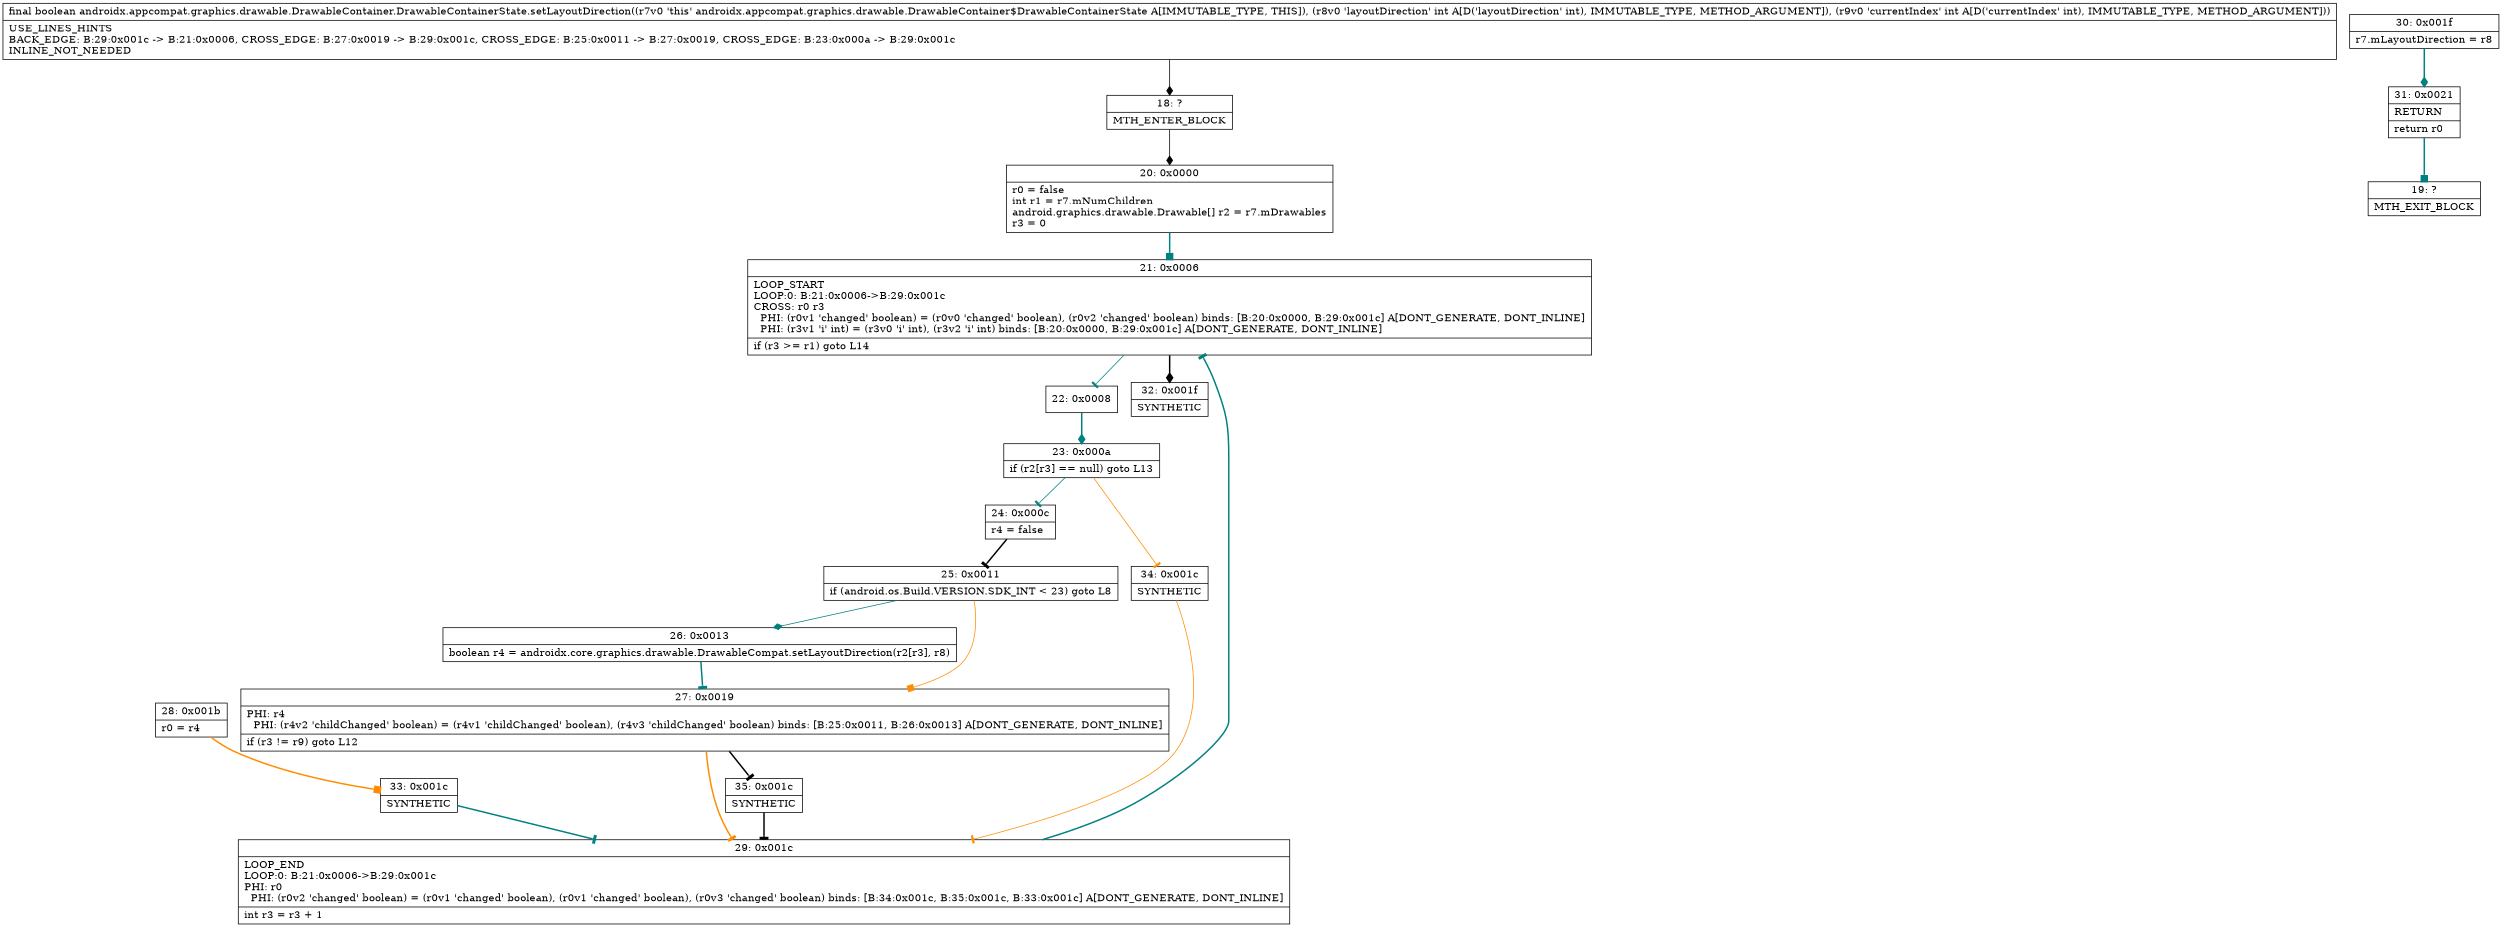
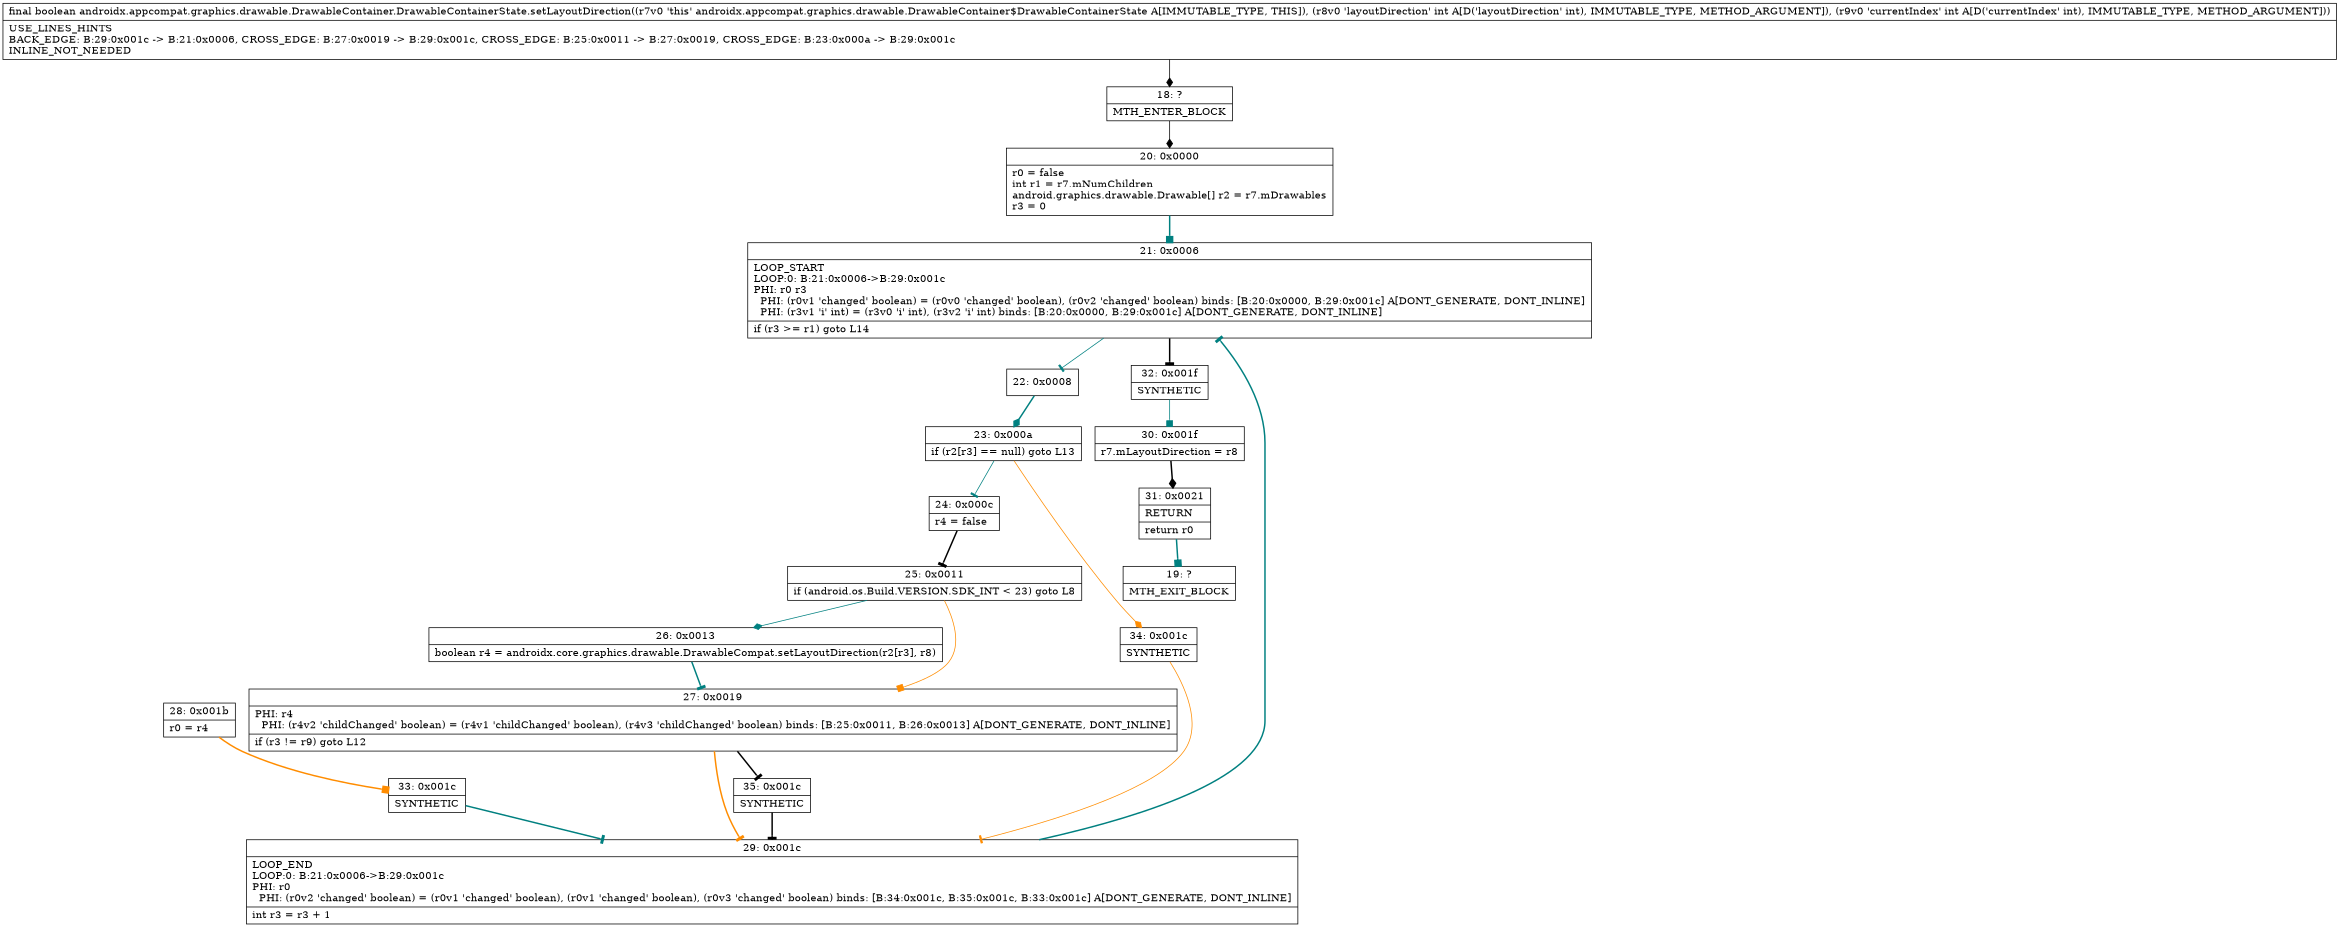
(2424, 63) -> (1172, 470)
(791, 307) -> (782, 290)
(1170, 364) -> (1170, 350)
none -> (1170, 409)
(1125, 521) -> (1072, 543)
